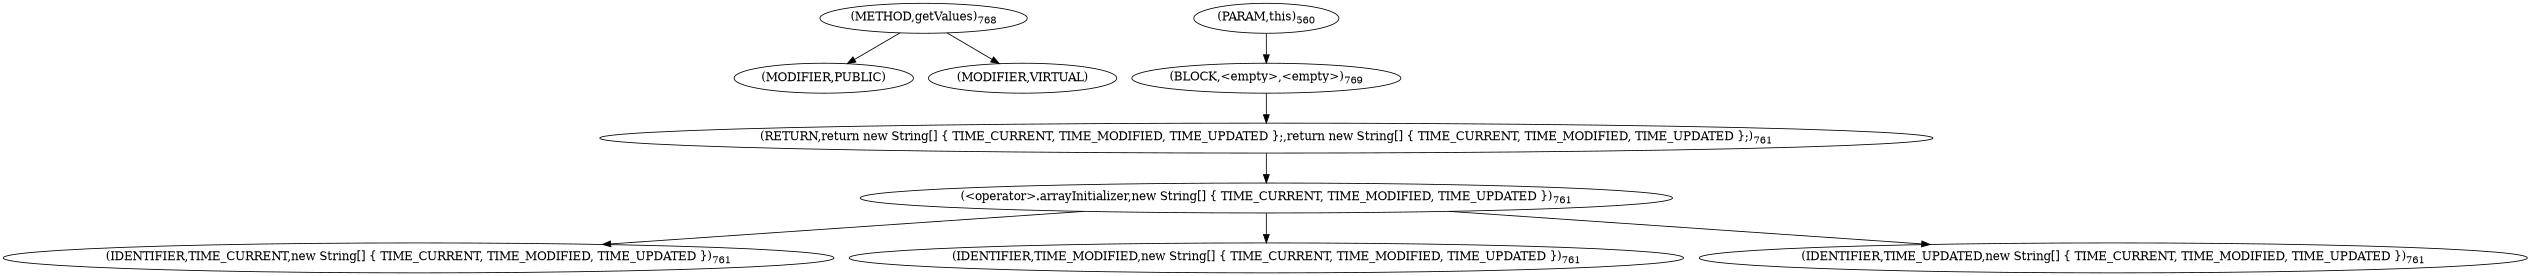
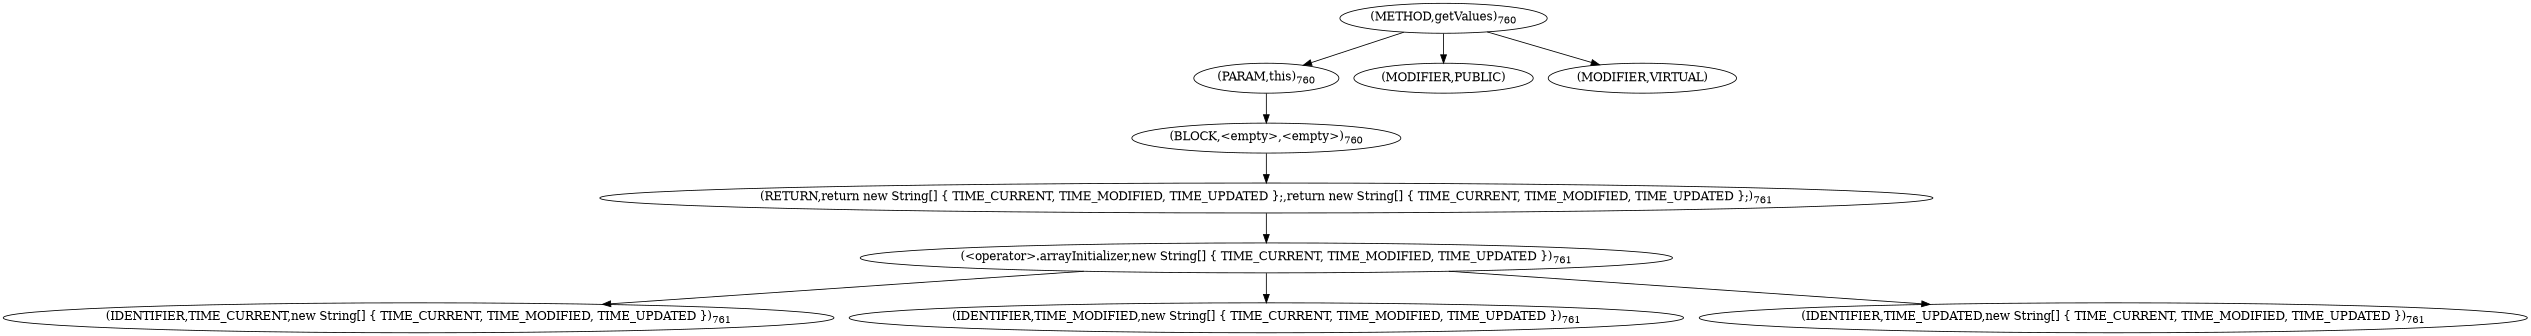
(987, 17) -> (1507, 17)
(1306, 17) -> (1306, 77)
none -> (1358, 47)
(1354, 77) -> (1354, 137)
